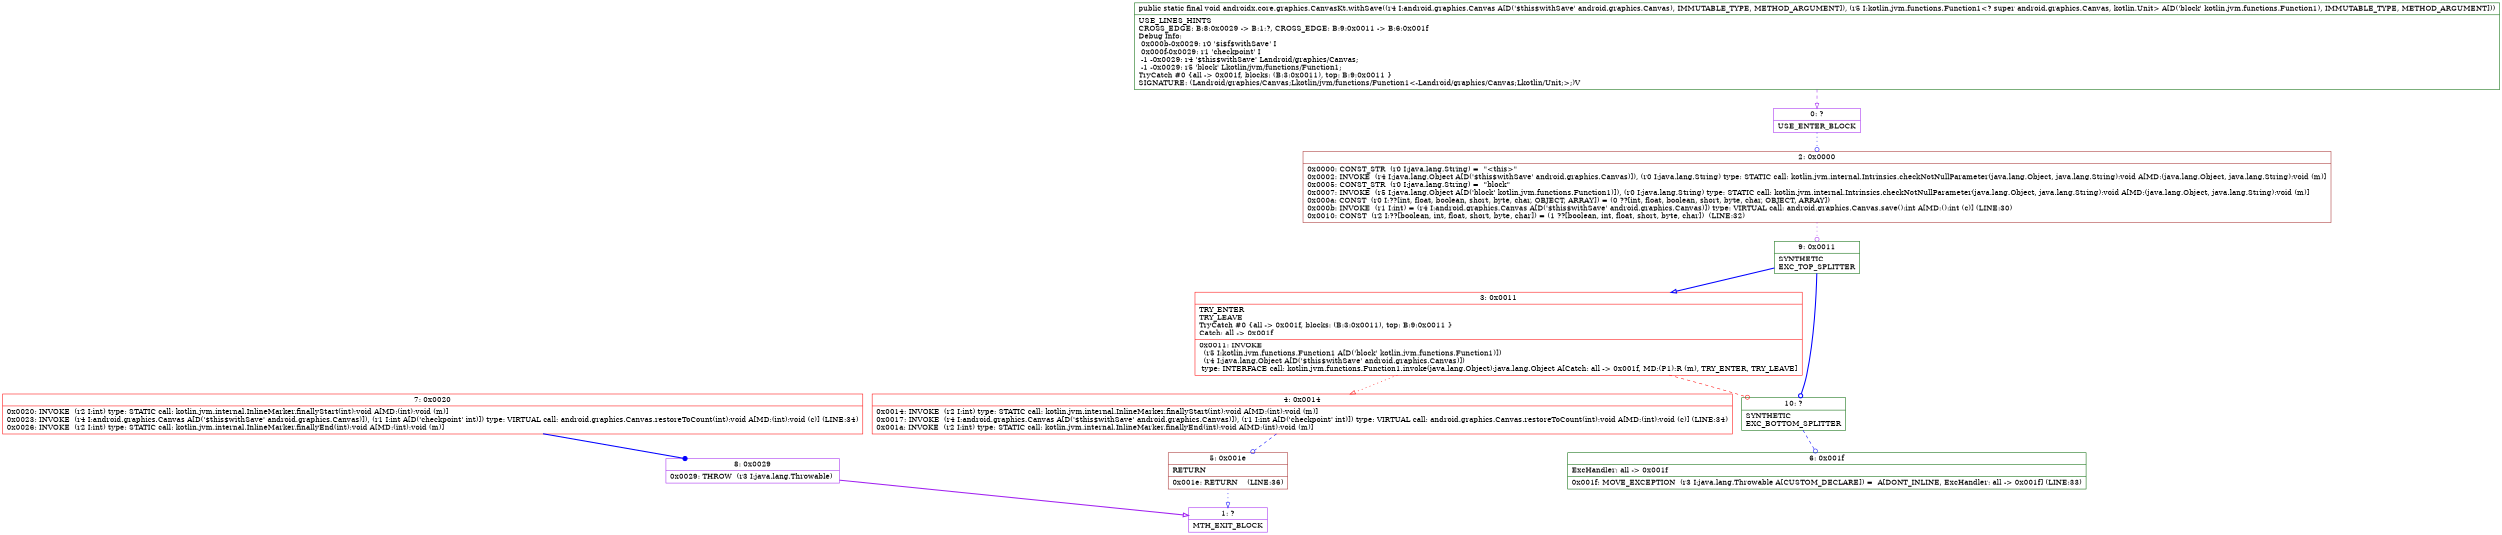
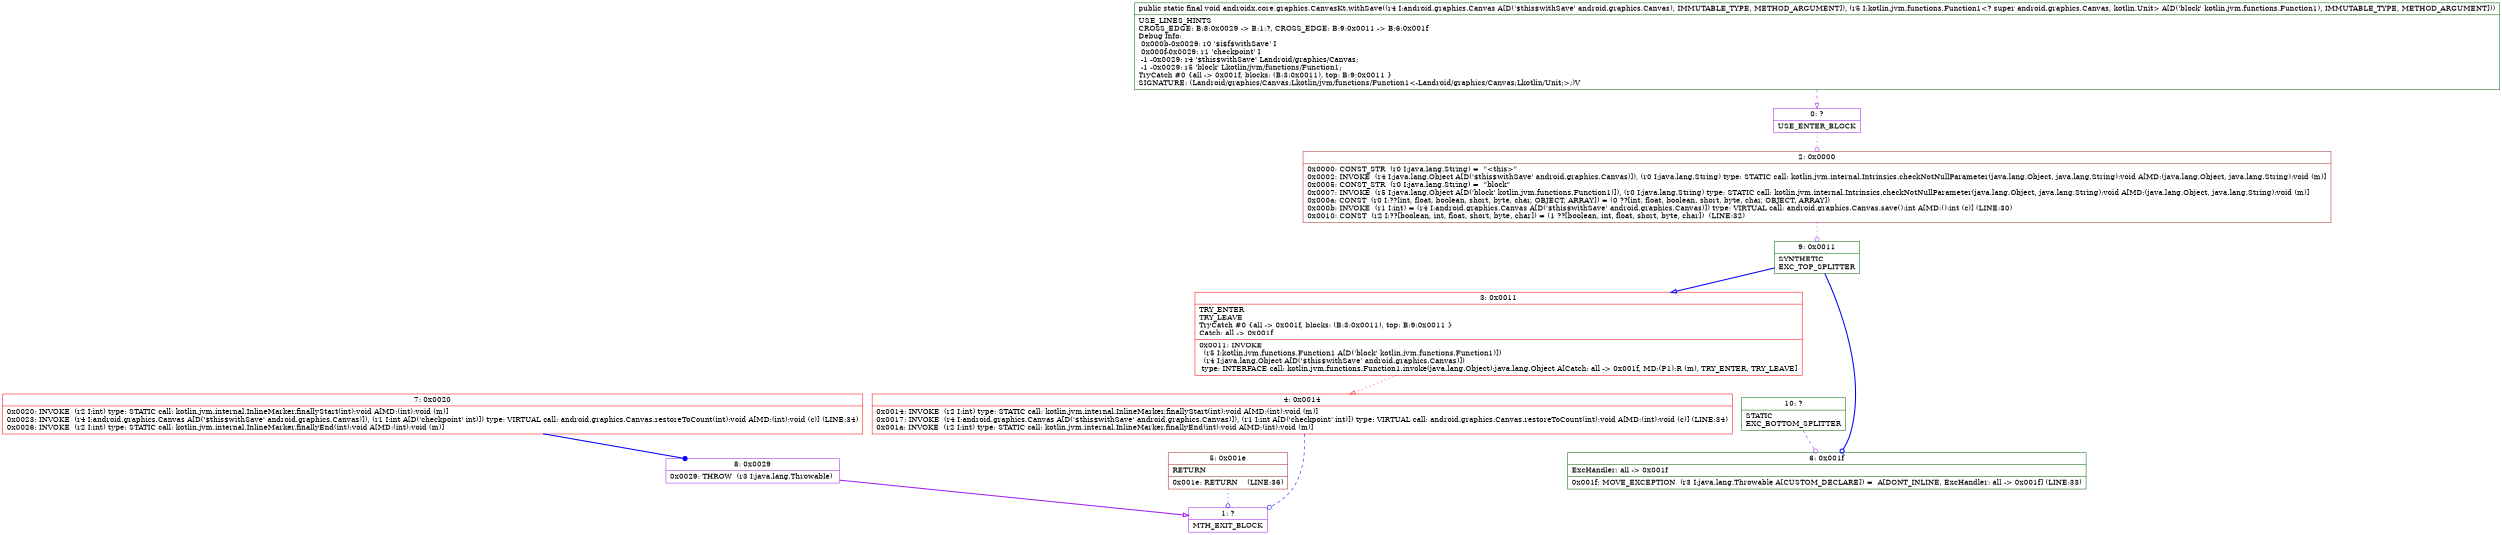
(1817, 140) -> (1817, 140)
(1813, 334) -> (1852, 360)
(1707, 385) -> none
(1769, 416) -> (1759, 416)
(1809, 440) -> (1809, 440)
(1266, 442) -> (1299, 476)
(1228, 496) -> (1228, 496)
